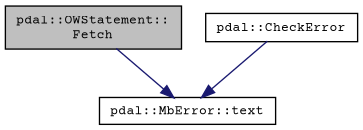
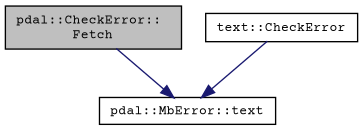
(93, 28) -> (93, 28)
(282, 28) -> (282, 28)
